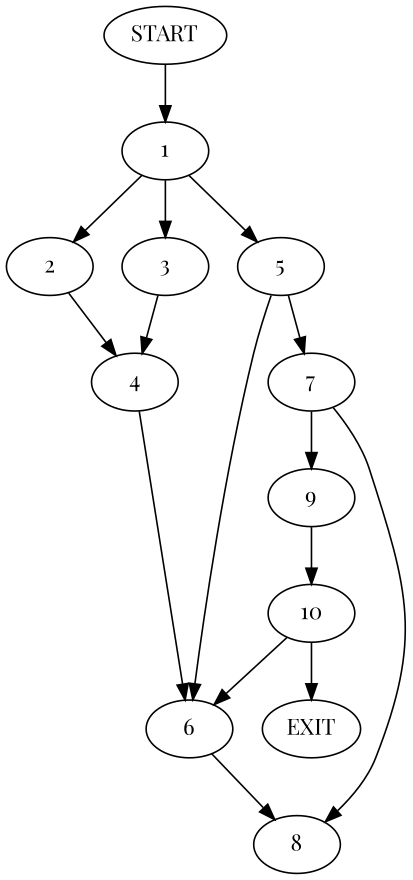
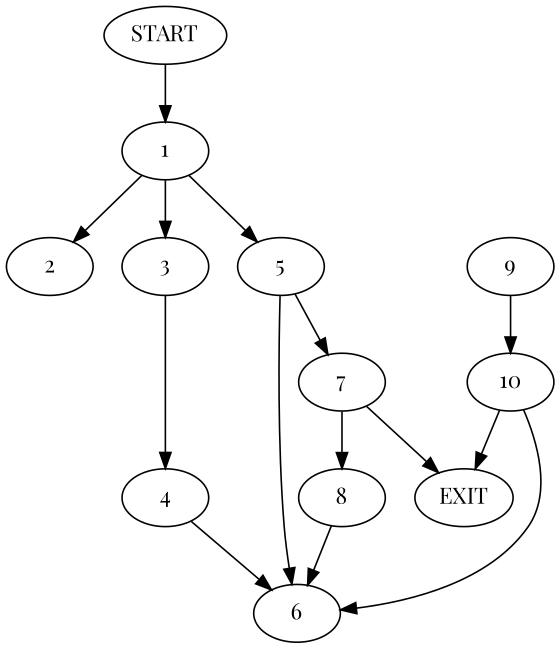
(87, 318) -> none
(311, 432) -> (397, 434)
(237, 781) -> (323, 548)
